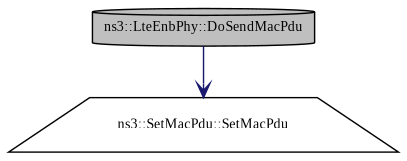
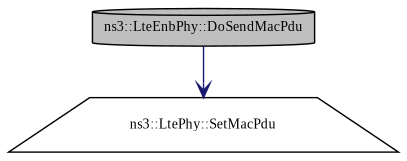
(204, 125) -> (204, 125)
